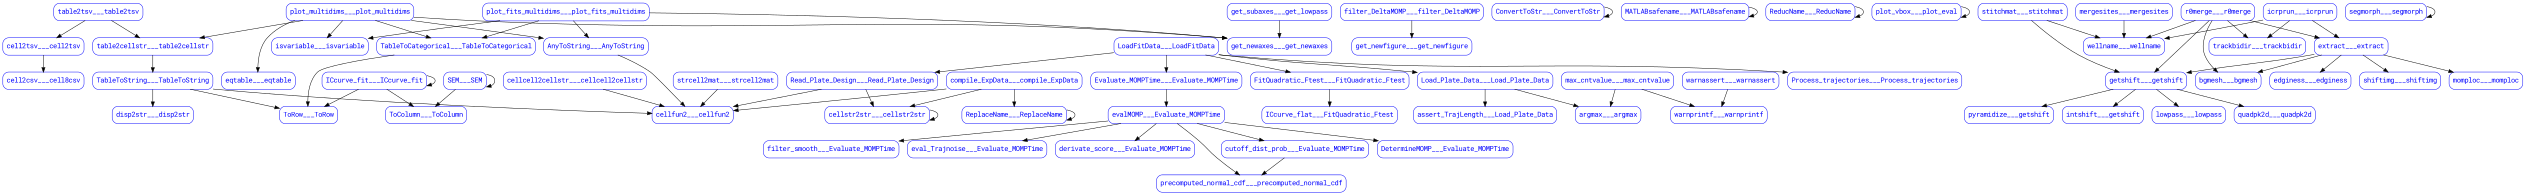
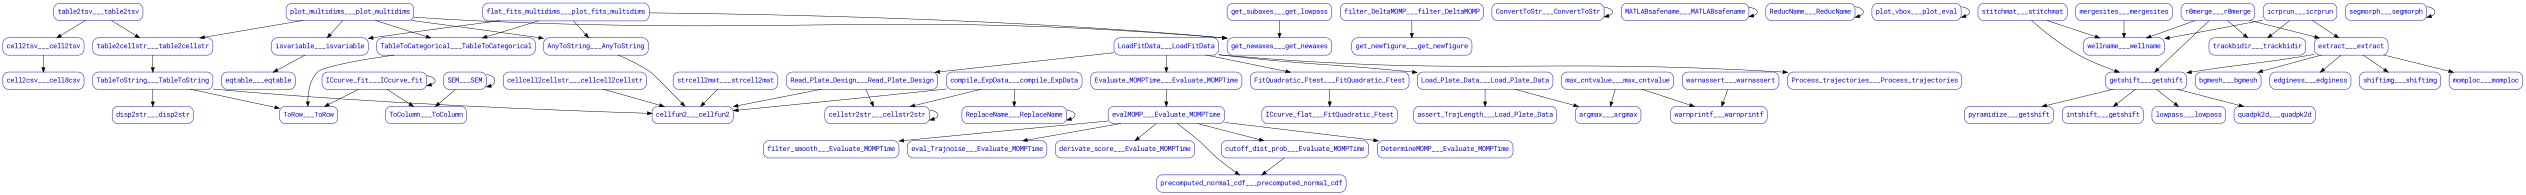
(566, 12) -> (566, 12)
(268, 37) -> (291, 62)
(2203, 45) -> none
